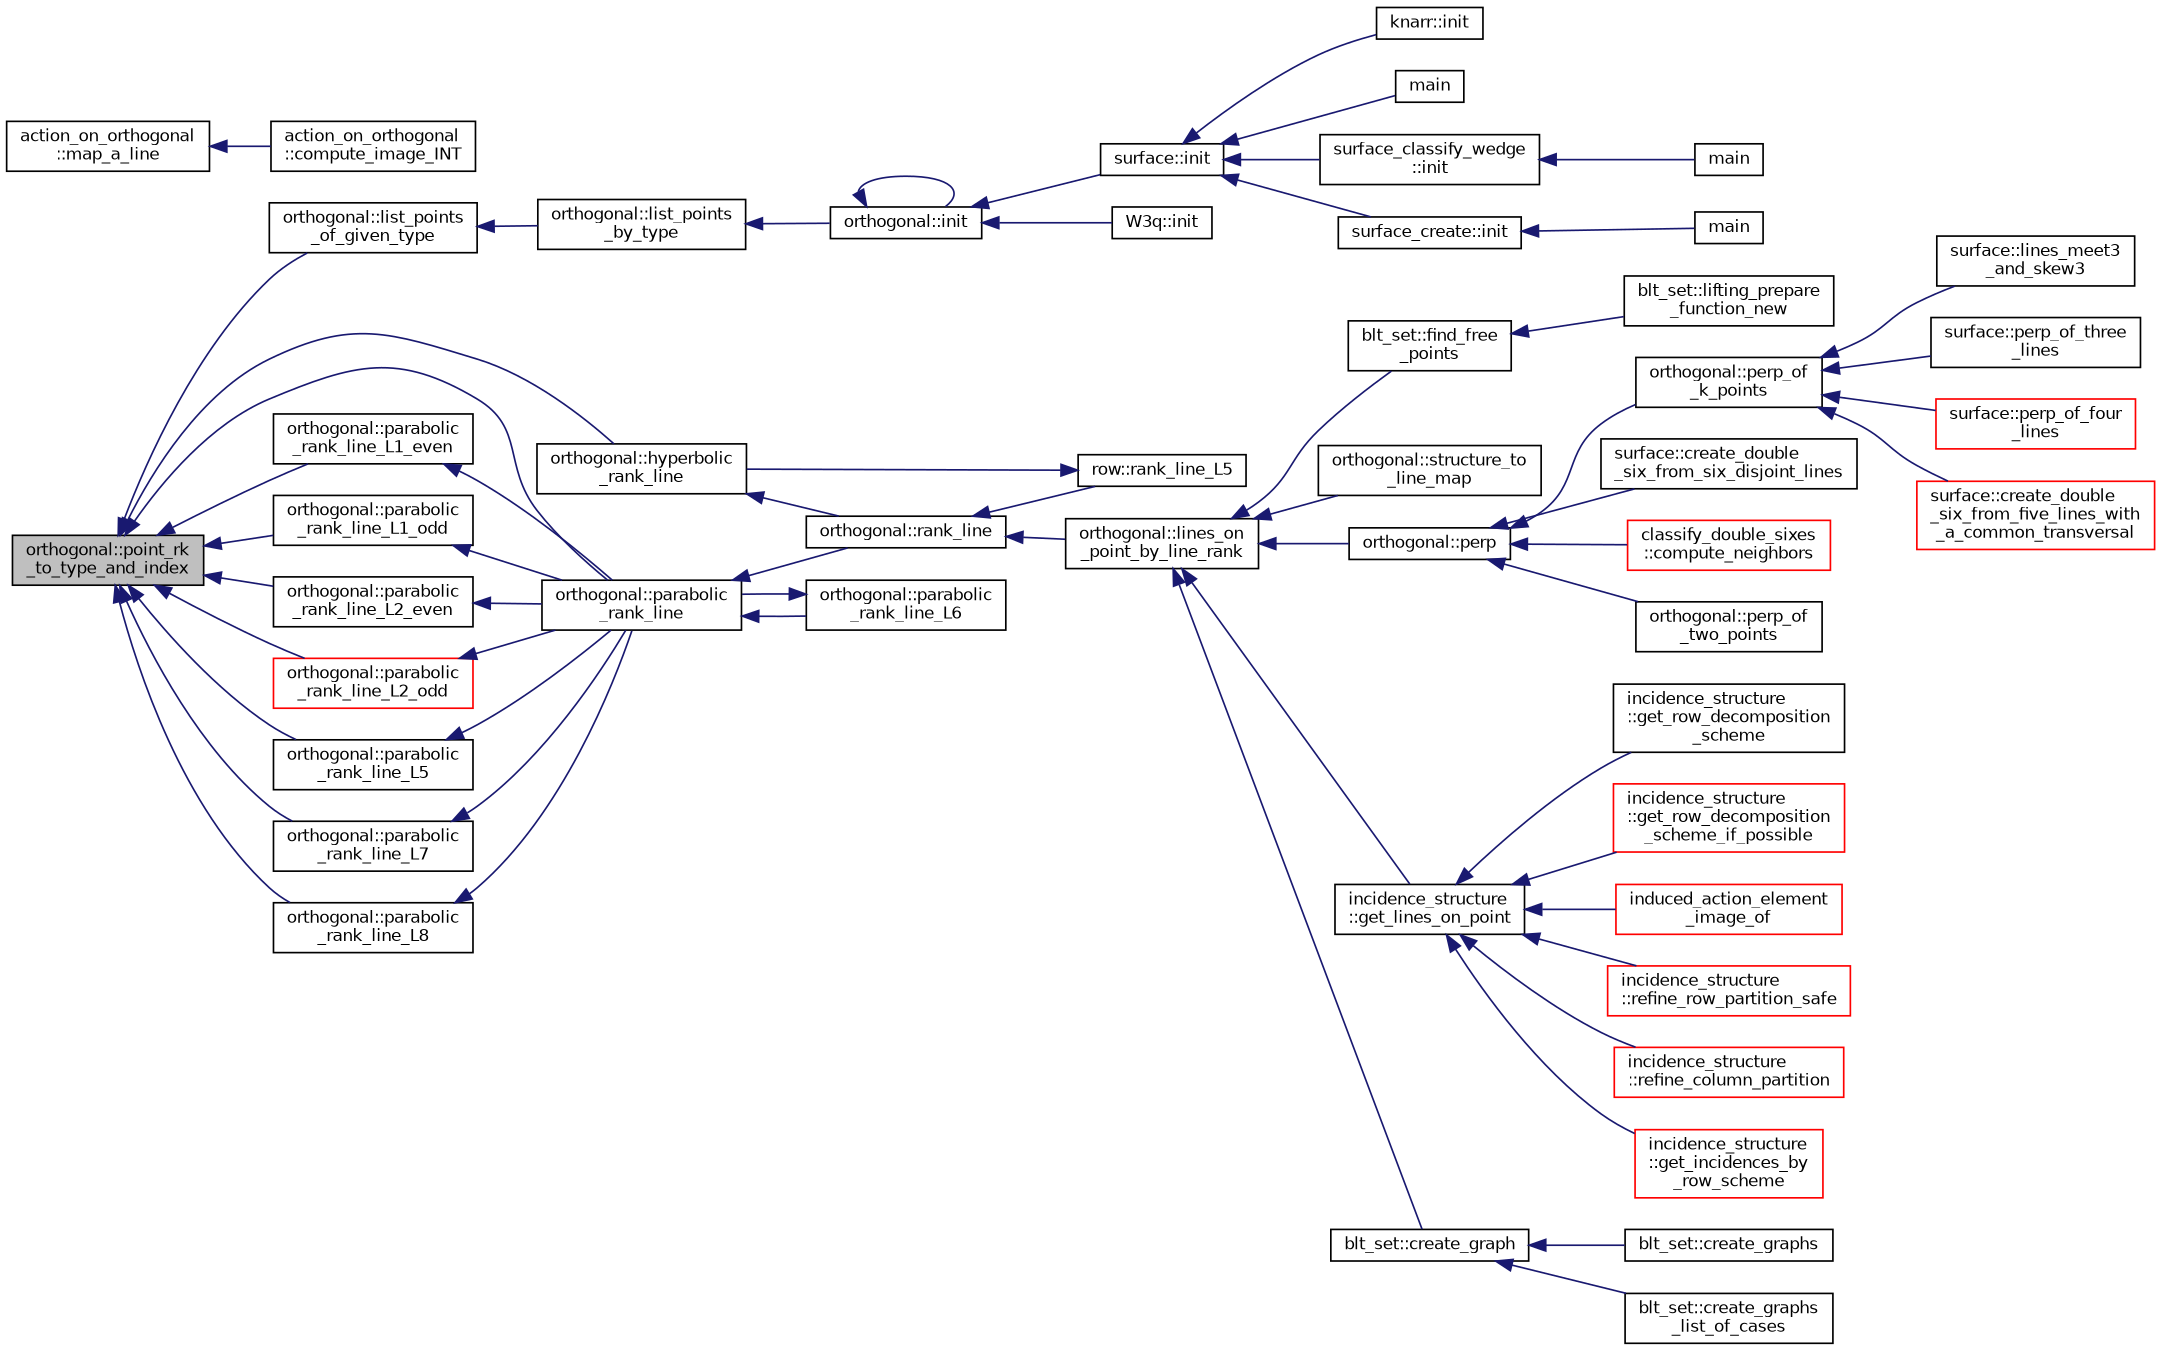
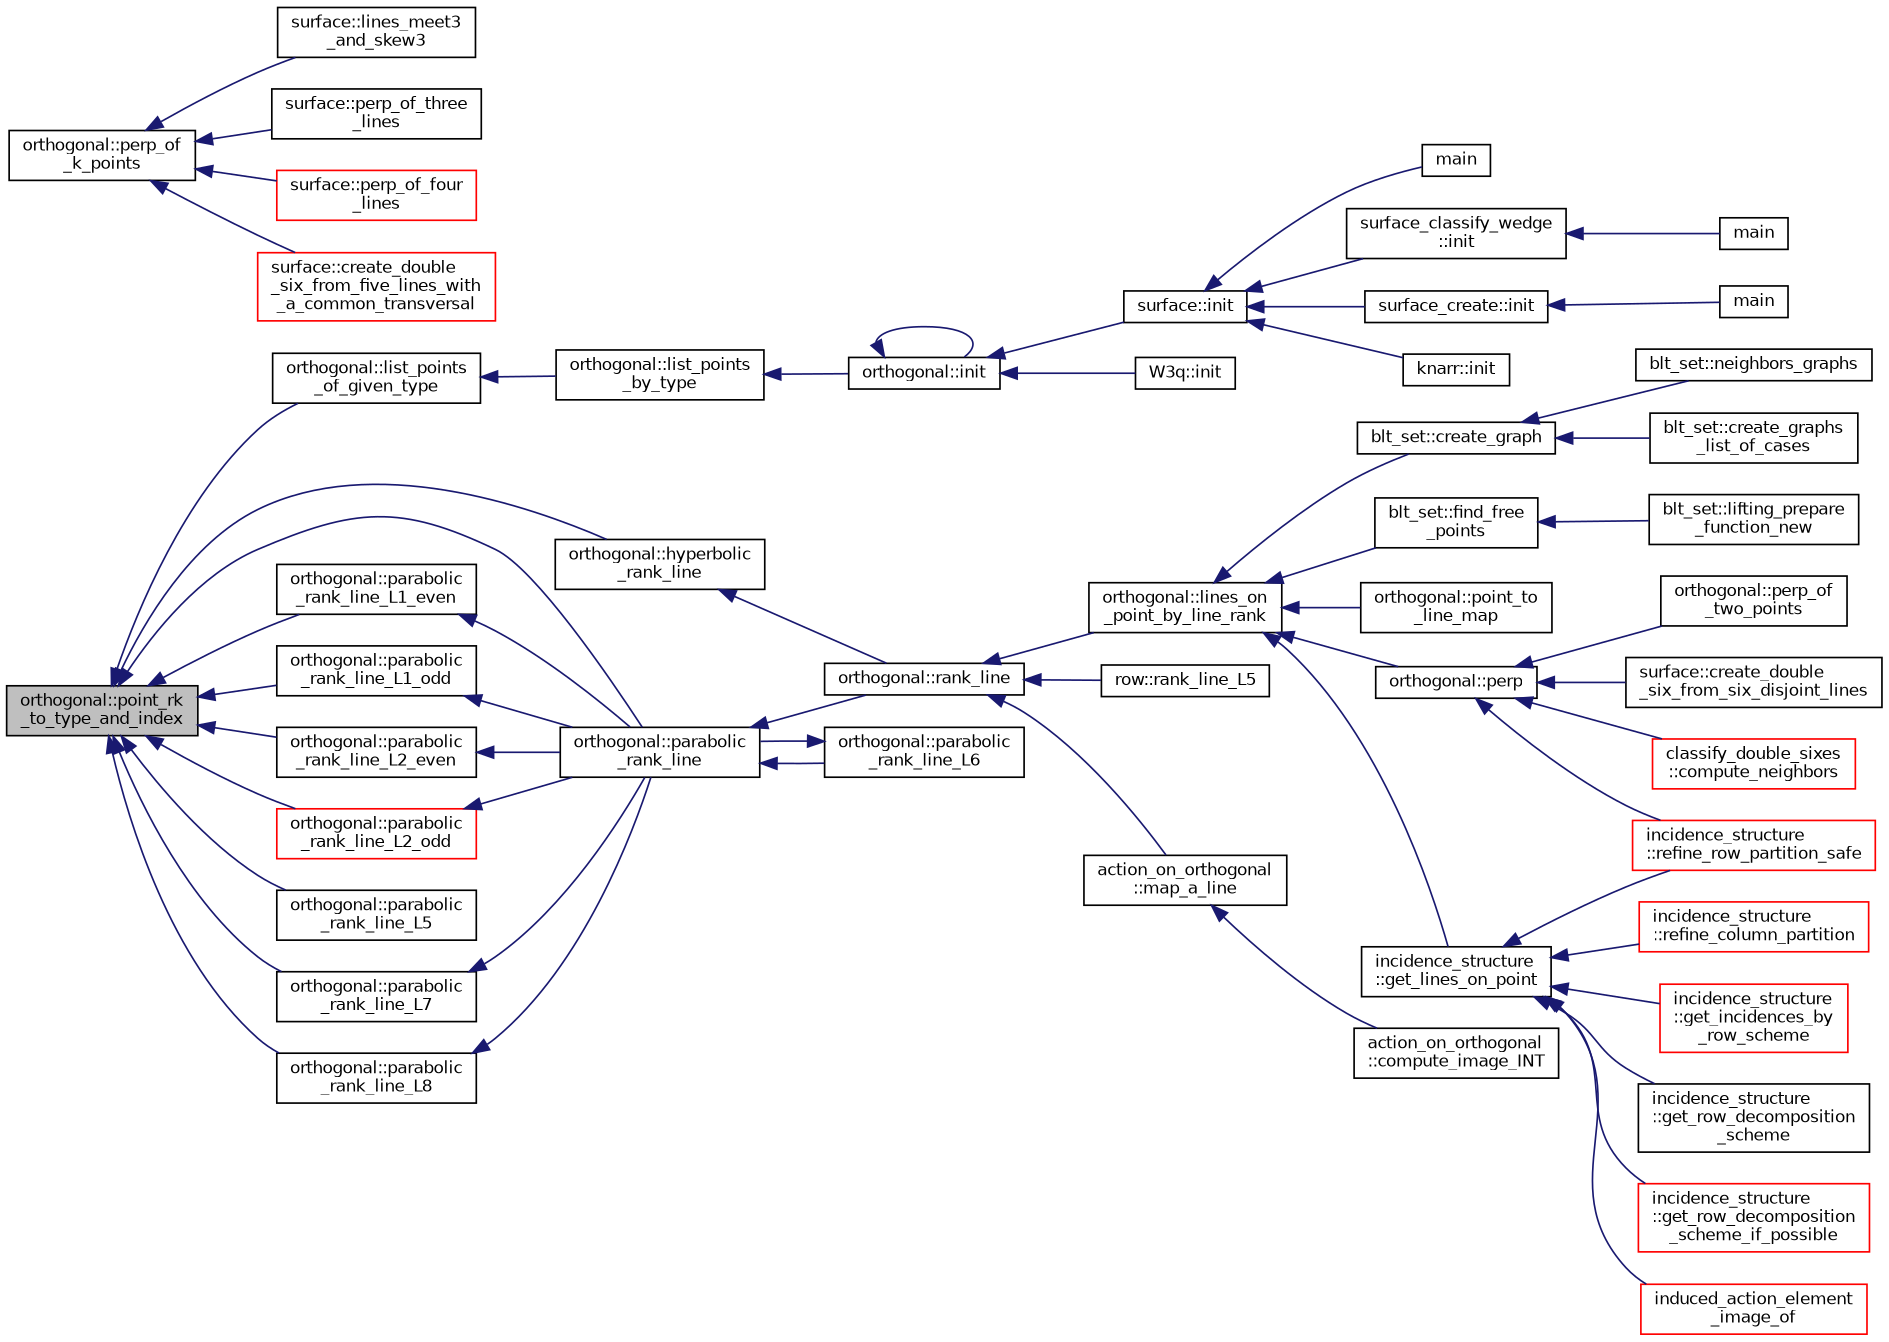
(1575, 458) -> (1570, 772)
(904, 470) -> none
(1430, 470) -> (1456, 608)
(539, 686) -> none
none -> (1093, 769)
(1729, 1245) -> (1754, 365)
